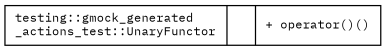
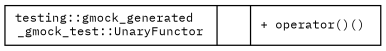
(116, 32) -> (111, 32)
